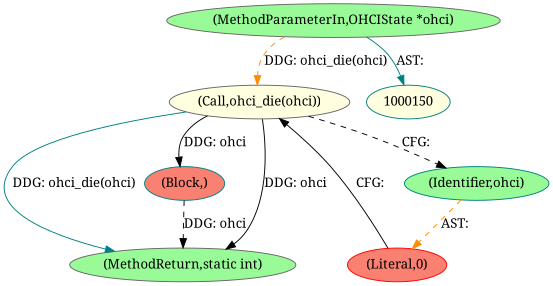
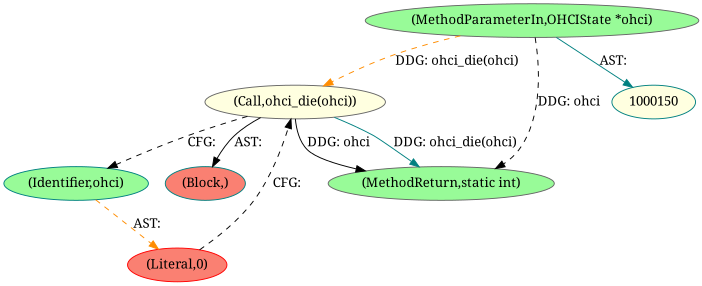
(215, 143) -> (250, 143)
(343, 182) -> (256, 198)
(184, 219) -> (536, 106)
